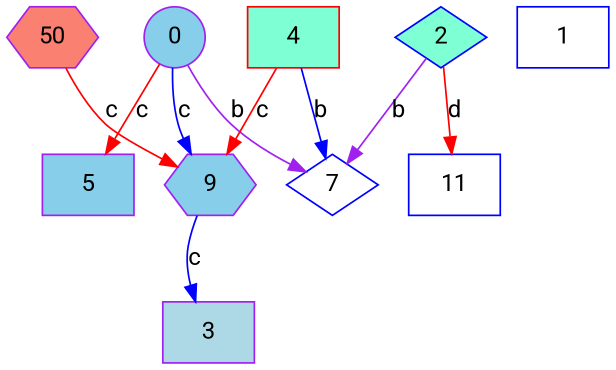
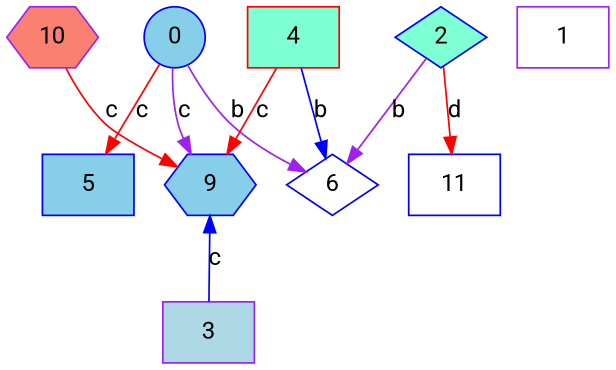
(53, 37) -> (53, 37)
(175, 37) -> (175, 37)
(563, 37) -> (563, 37)
(174, 104) -> (174, 104)
(88, 185) -> (88, 185)
(210, 185) -> (210, 185)
(332, 185) -> (332, 185)
(188, 250) -> (209, 267)
